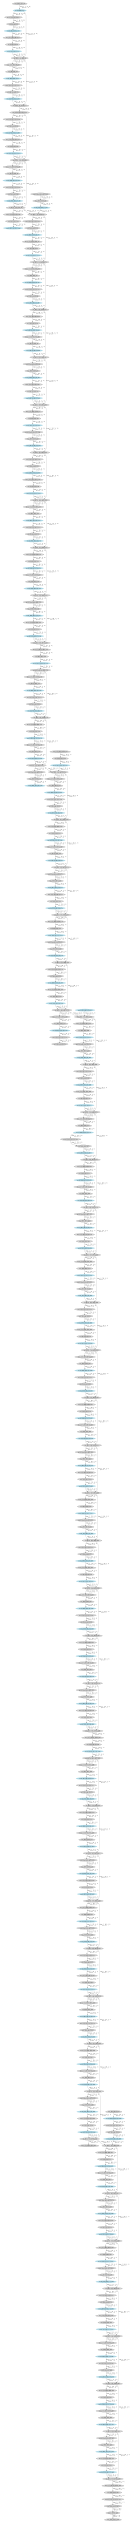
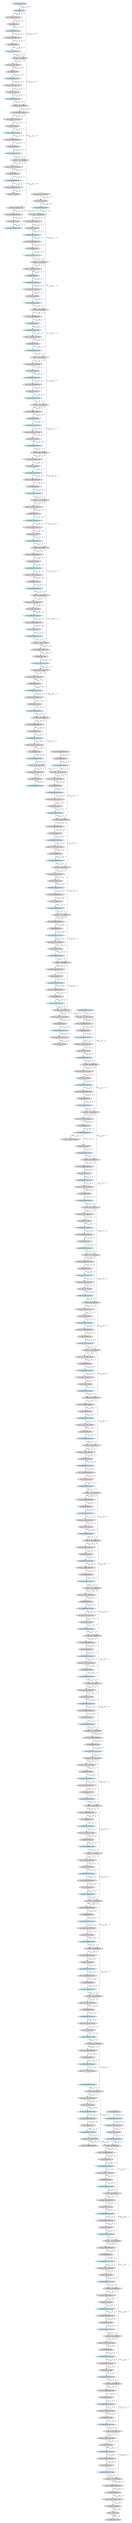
(13, 201) -> none
(72, 1144) -> (83, 1139)
(98, 1469) -> none
(100, 2020) -> none
(88, 2078) -> none
